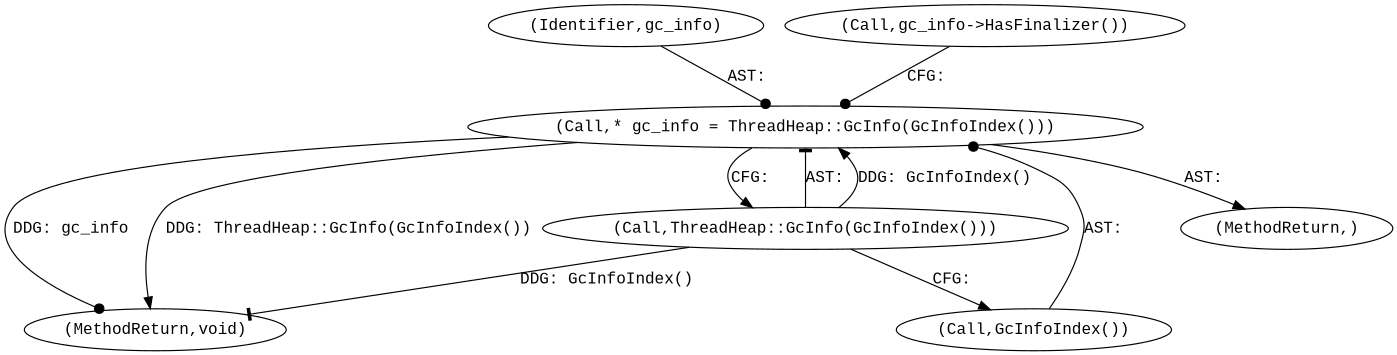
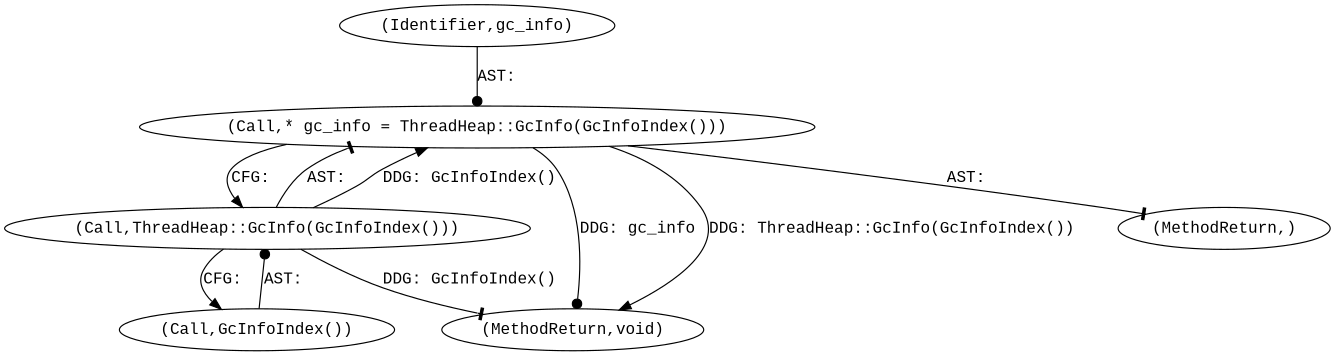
(985, 26) -> none
(1115, 166) -> (884, 178)
(1077, 202) -> (262, 284)
